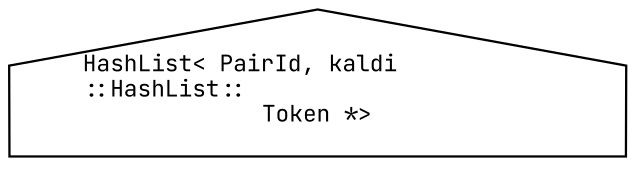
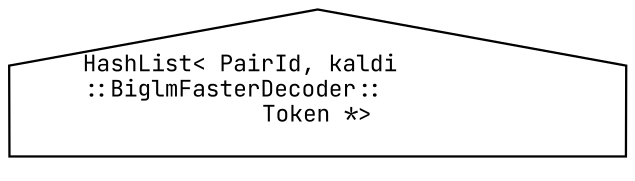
(318, 91) -> (318, 91)
